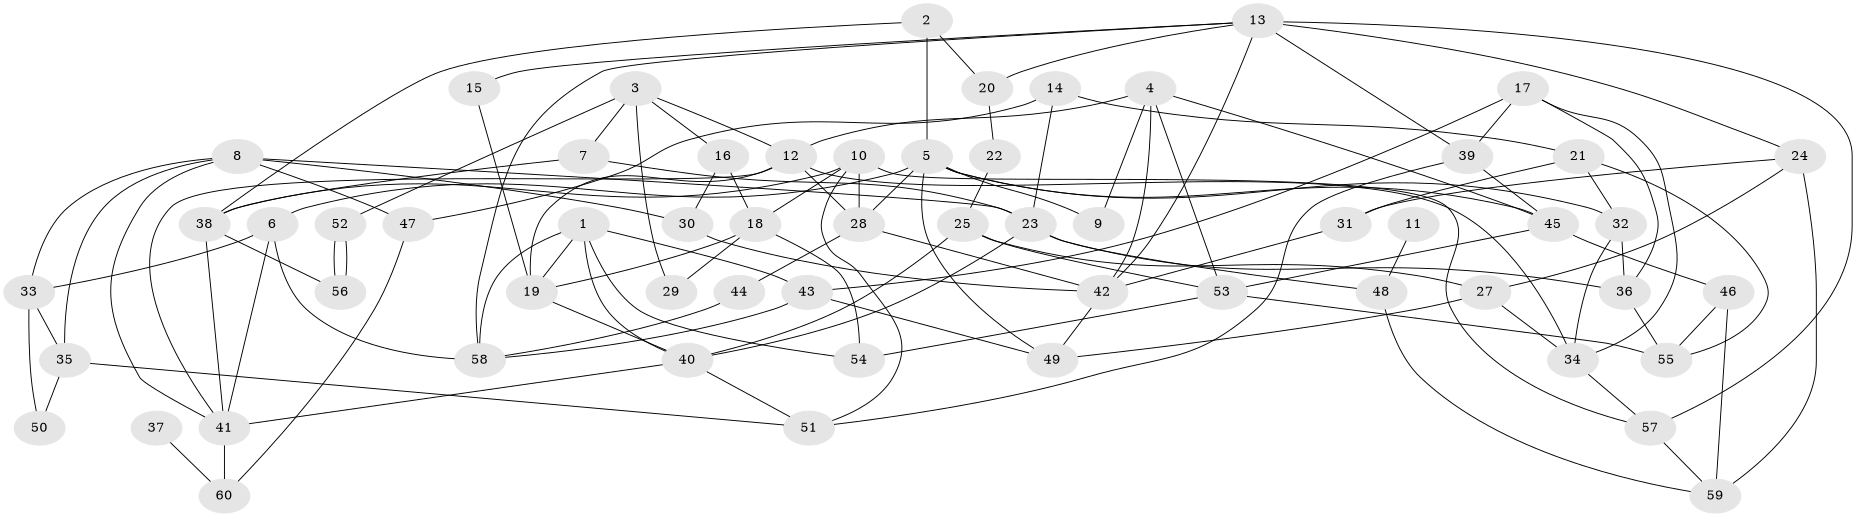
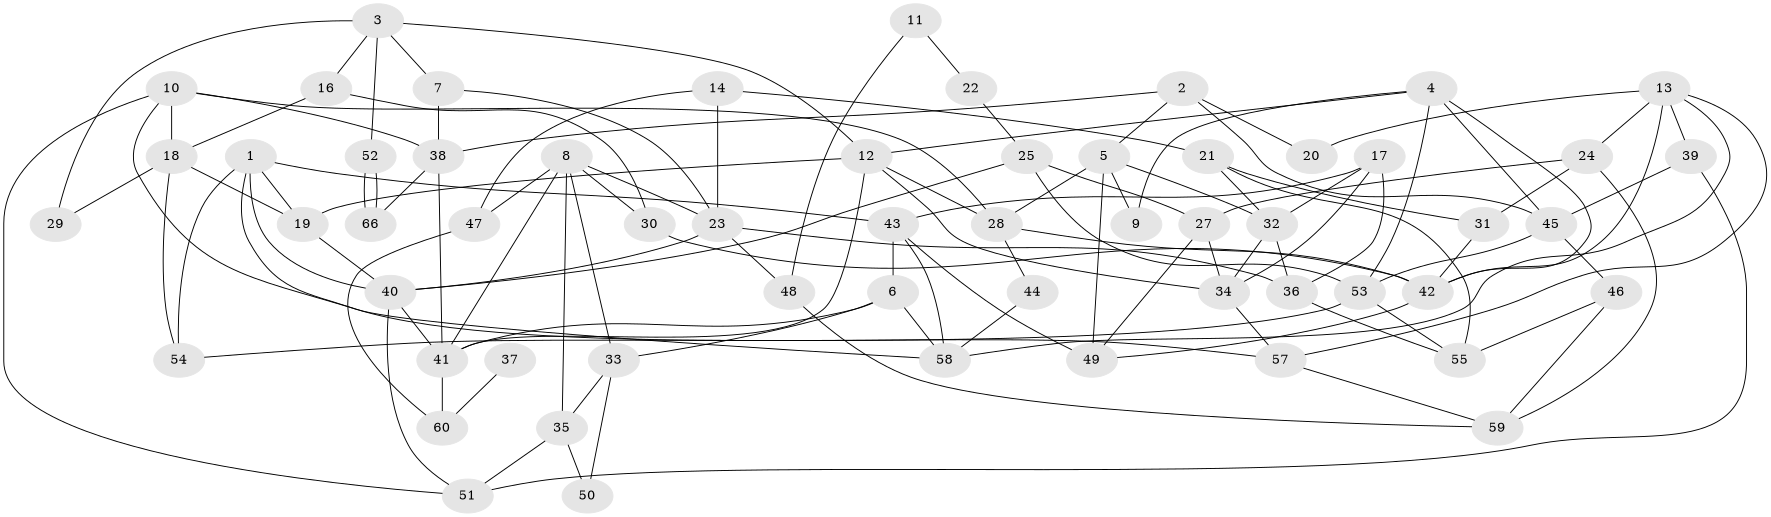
(474, 89) -> none
(1495, 123) -> (1340, 182)
(991, 124) -> (944, 55)
(1239, 193) -> (1360, 196)
(755, 195) -> (893, 258)
(340, 292) -> (371, 224)
